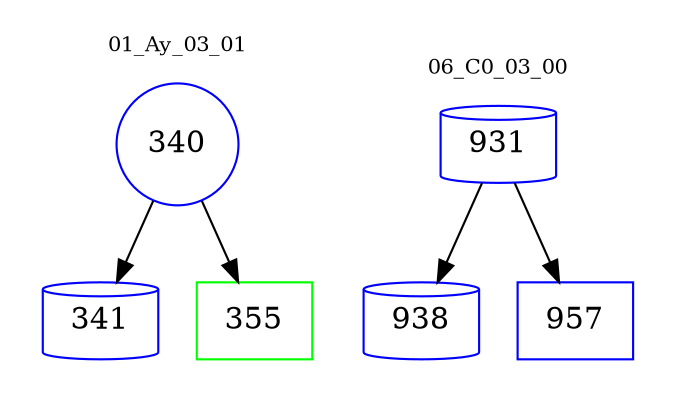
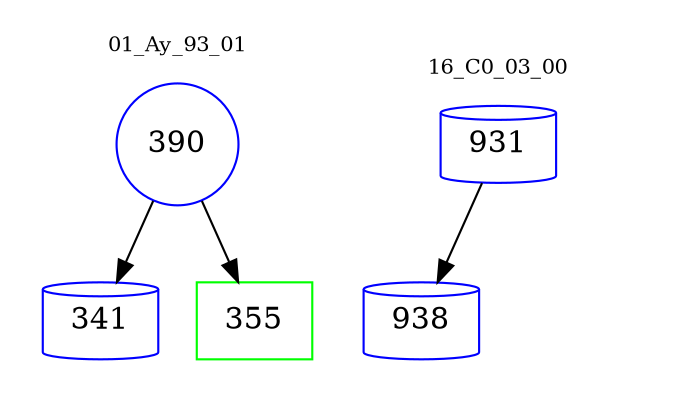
(178, 46) -> (178, 46)
(498, 68) -> (498, 68)
(178, 144) -> (178, 144)
(575, 321) -> none
